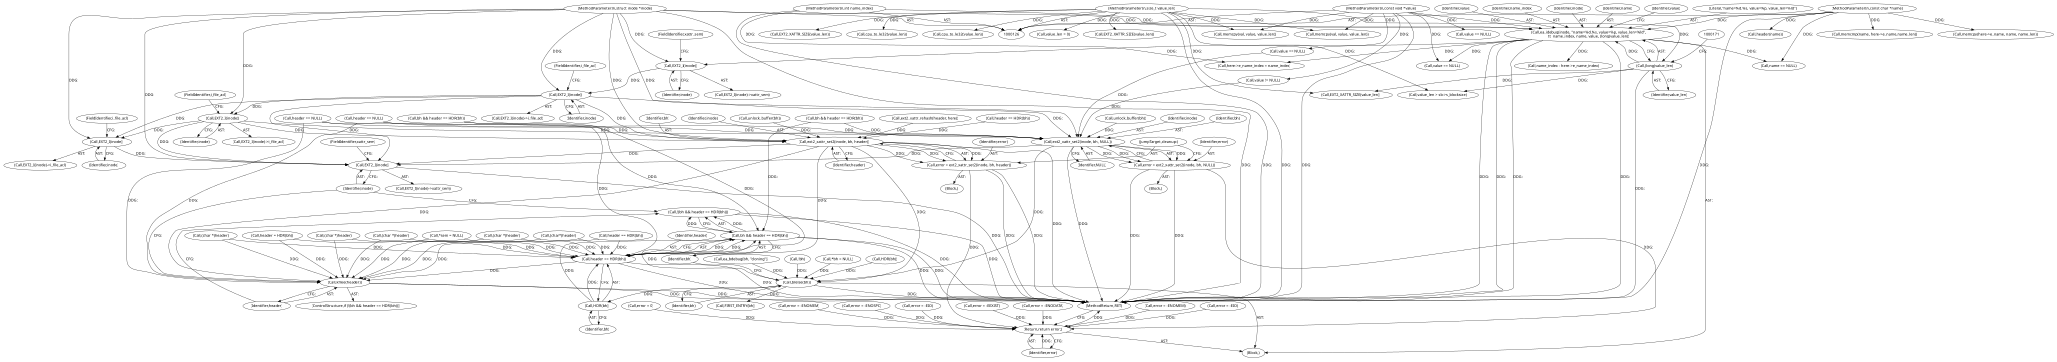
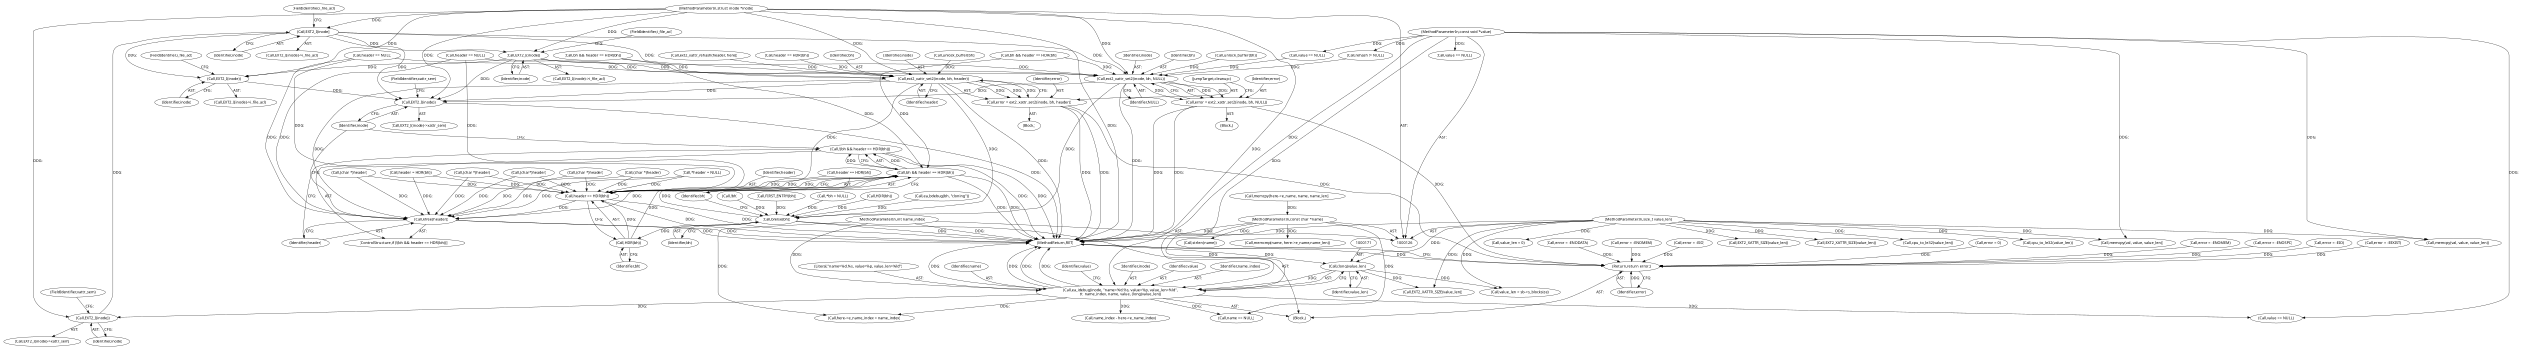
(1930, 21) -> (1287, 207)
(1765, 34) -> (1200, 243)
(1704, 51) -> (1361, 255)
(1263, 80) -> (1366, 56)
none -> (548, 161)
(447, 236) -> (702, 173)
(1635, 287) -> (1202, 251)
(769, 293) -> (777, 207)
